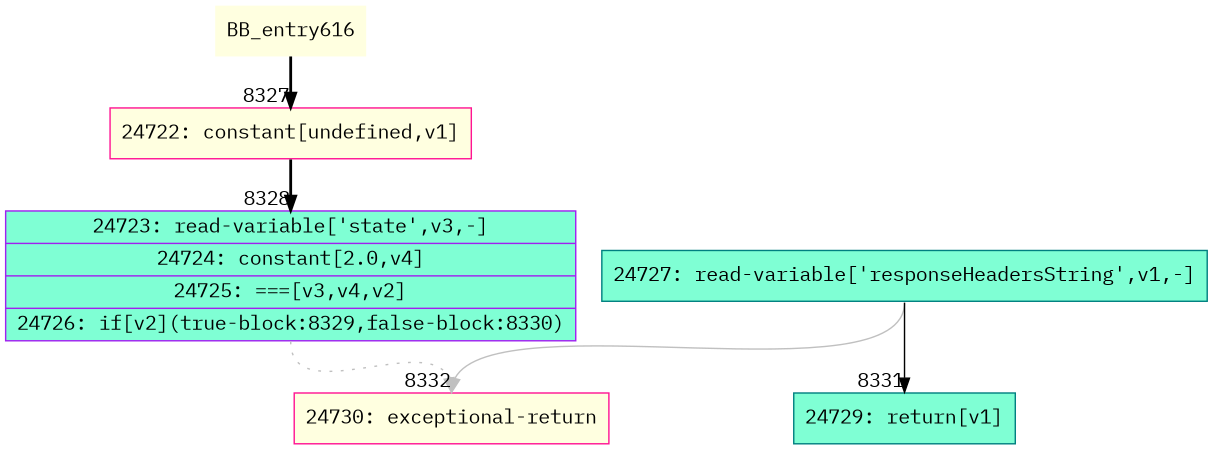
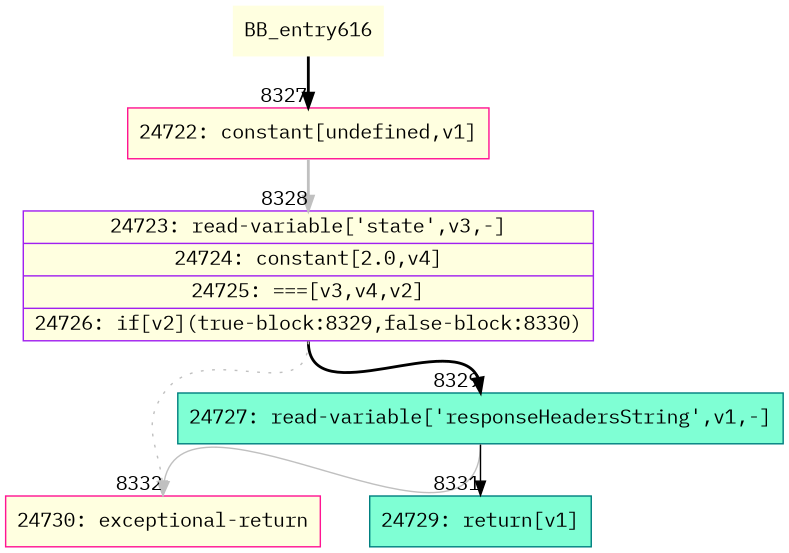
(291, 178) -> (308, 178)
(291, 276) -> (308, 276)
none -> (387, 368)
